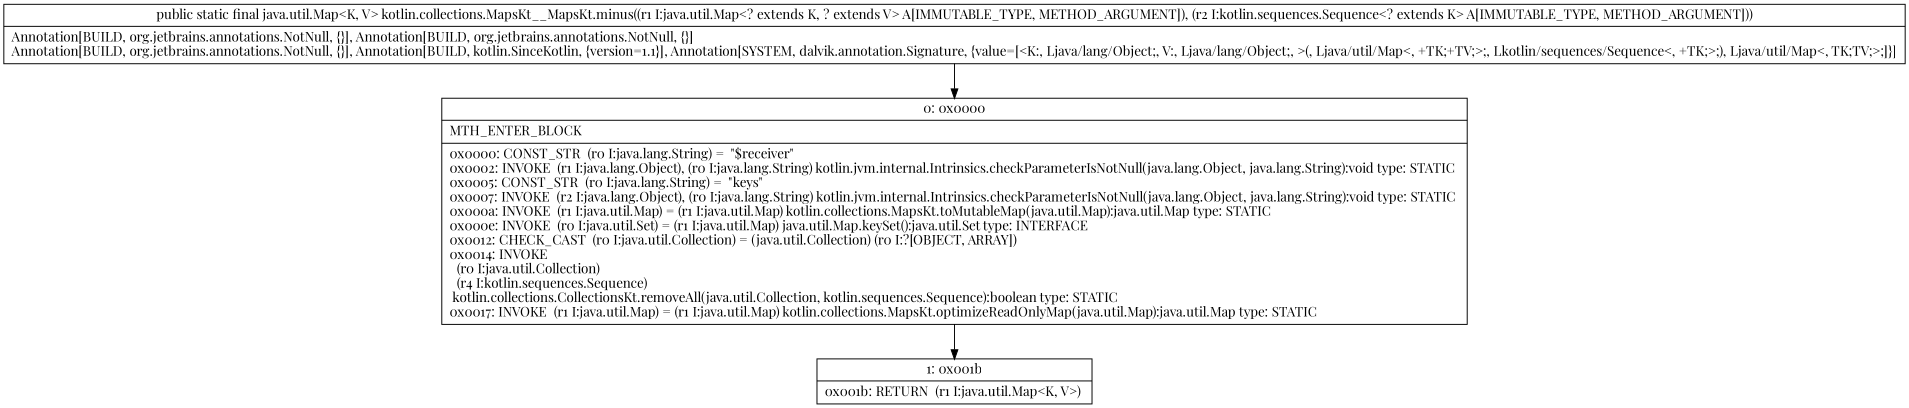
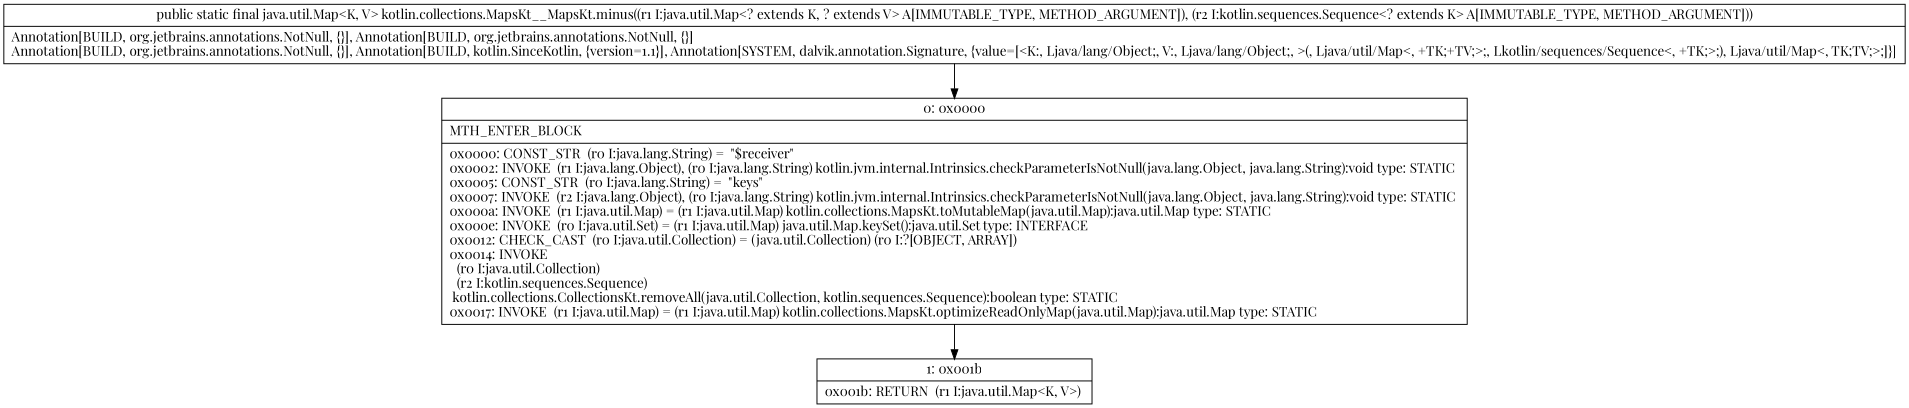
(549, 284) -> (549, 284)
